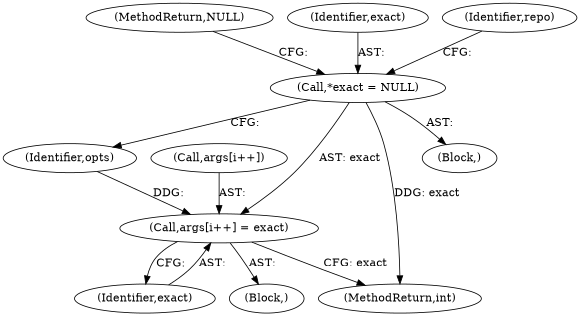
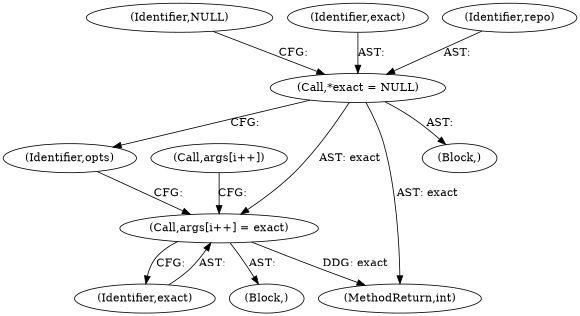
(180, 18) -> (180, 18)
(459, 53) -> (459, 53)
(170, 193) -> (170, 193)
(234, 193) -> (234, 193)
(427, 193) -> (427, 193)
(355, 263) -> (355, 263)
